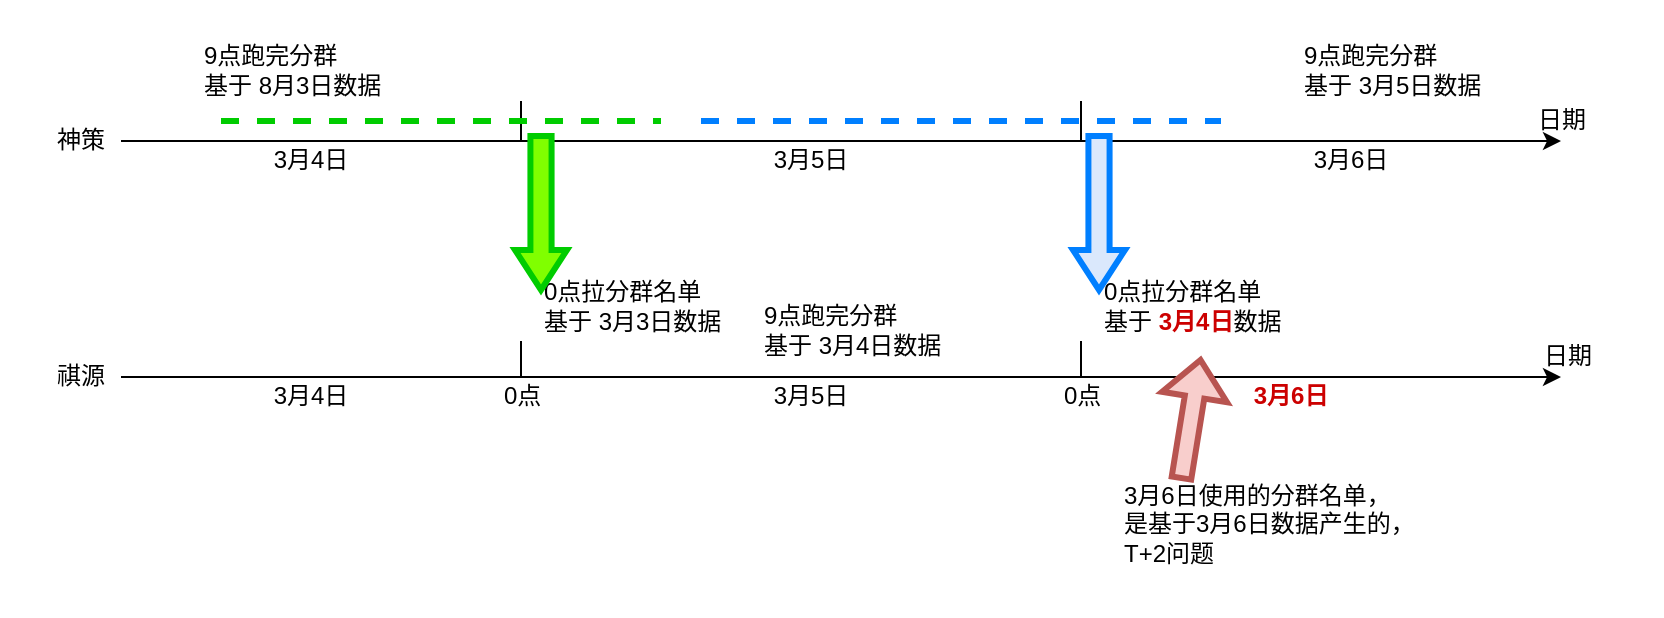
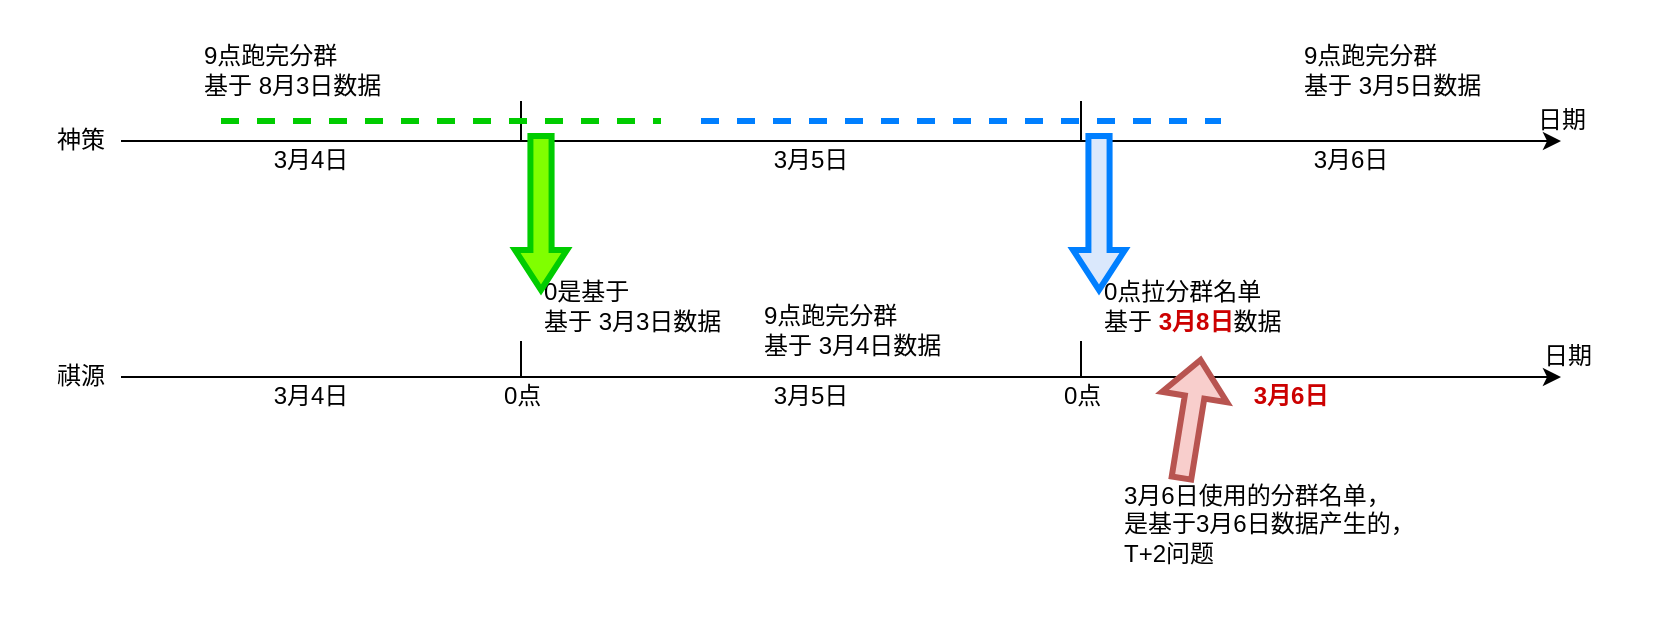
(634, 307) -> (634, 307)
(1194, 307) -> (1194, 307)
